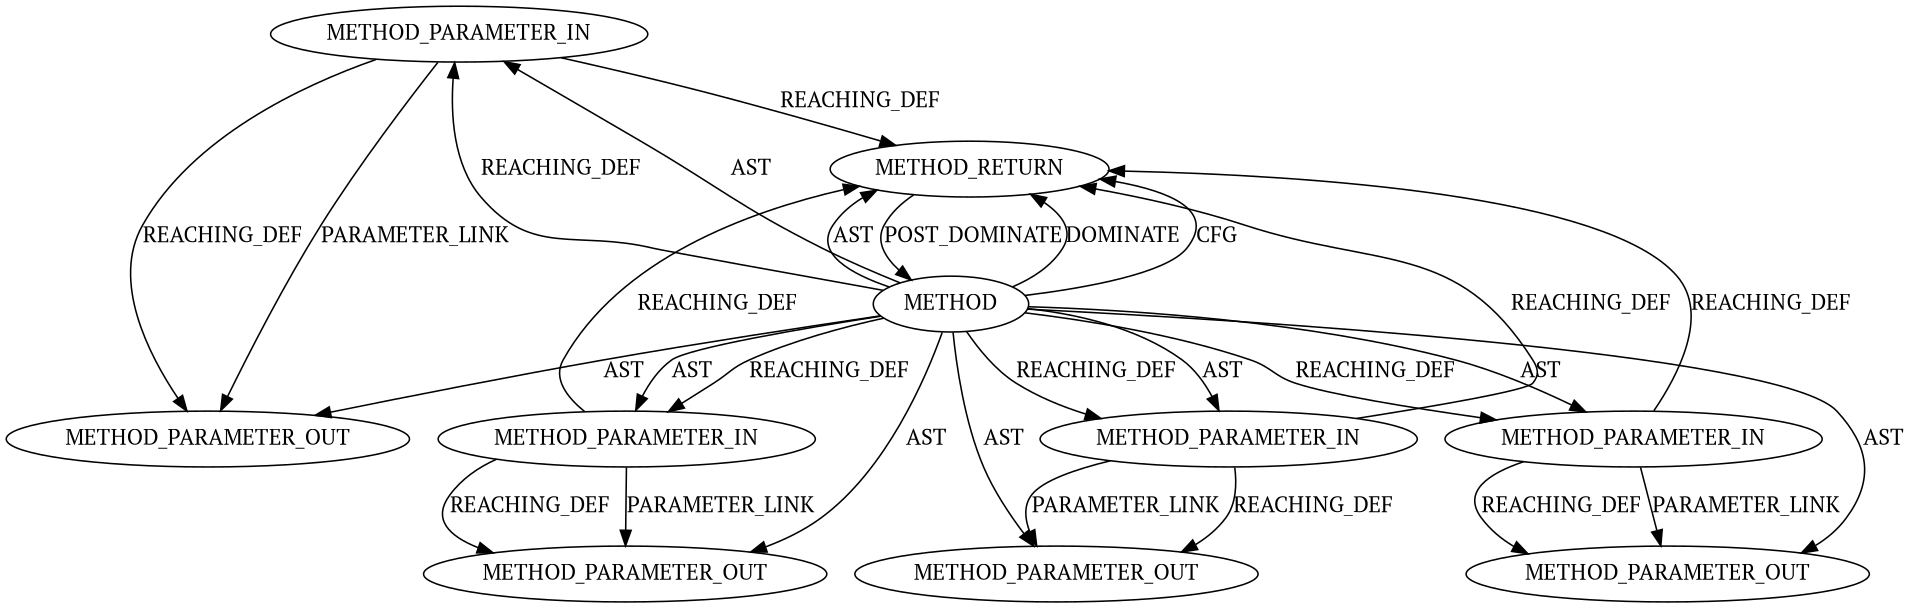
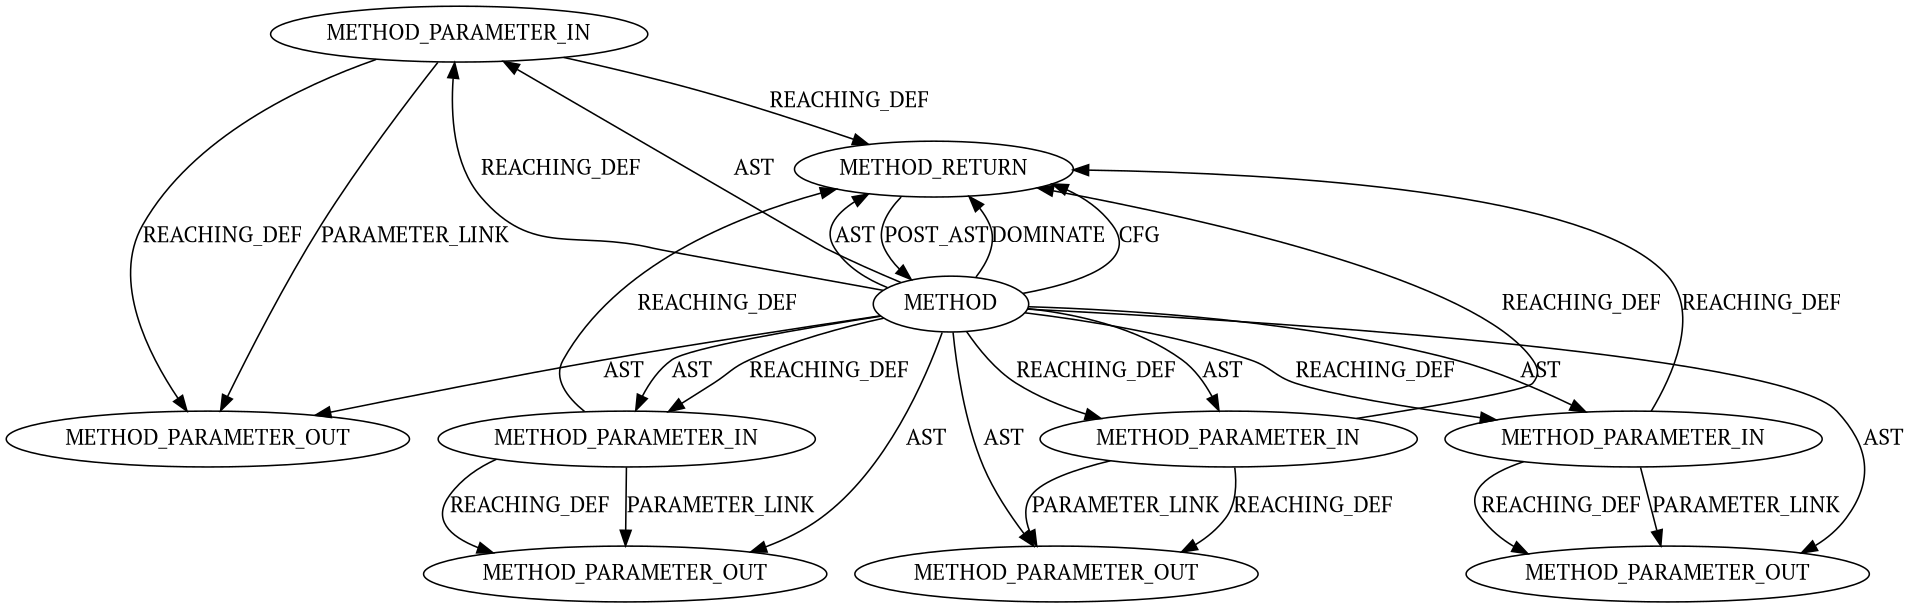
(973, 237) -> (937, 237)
